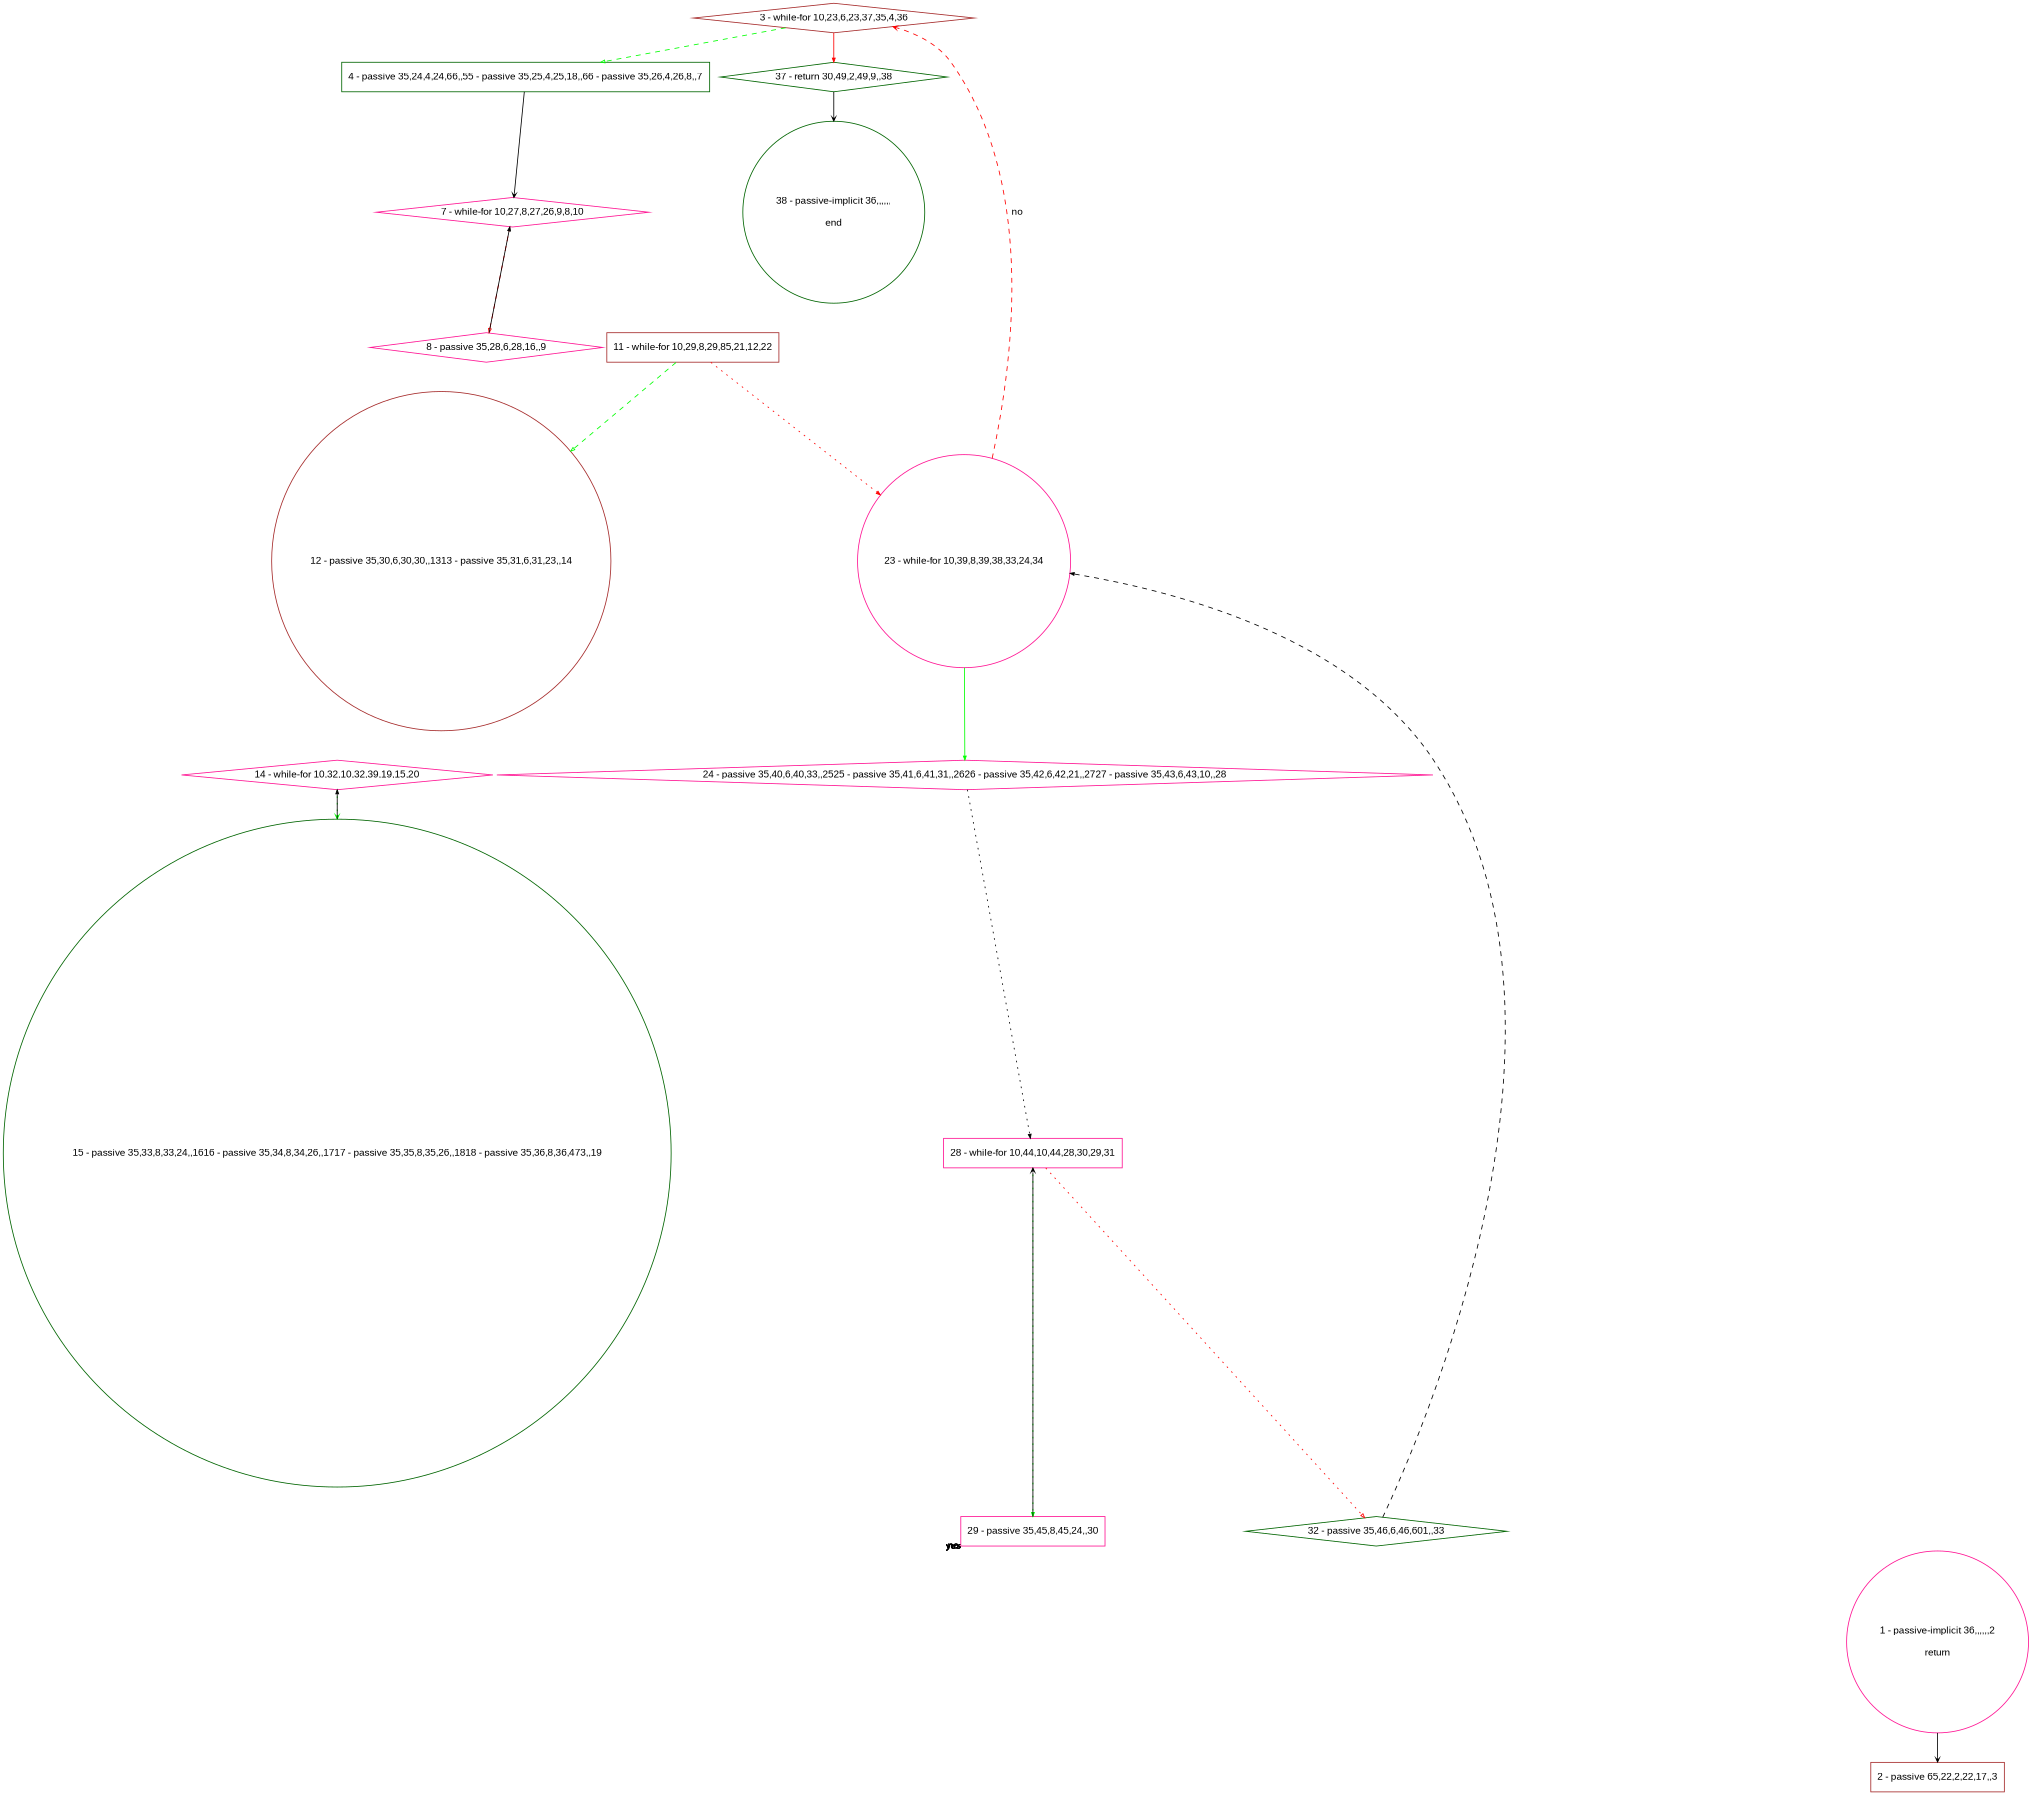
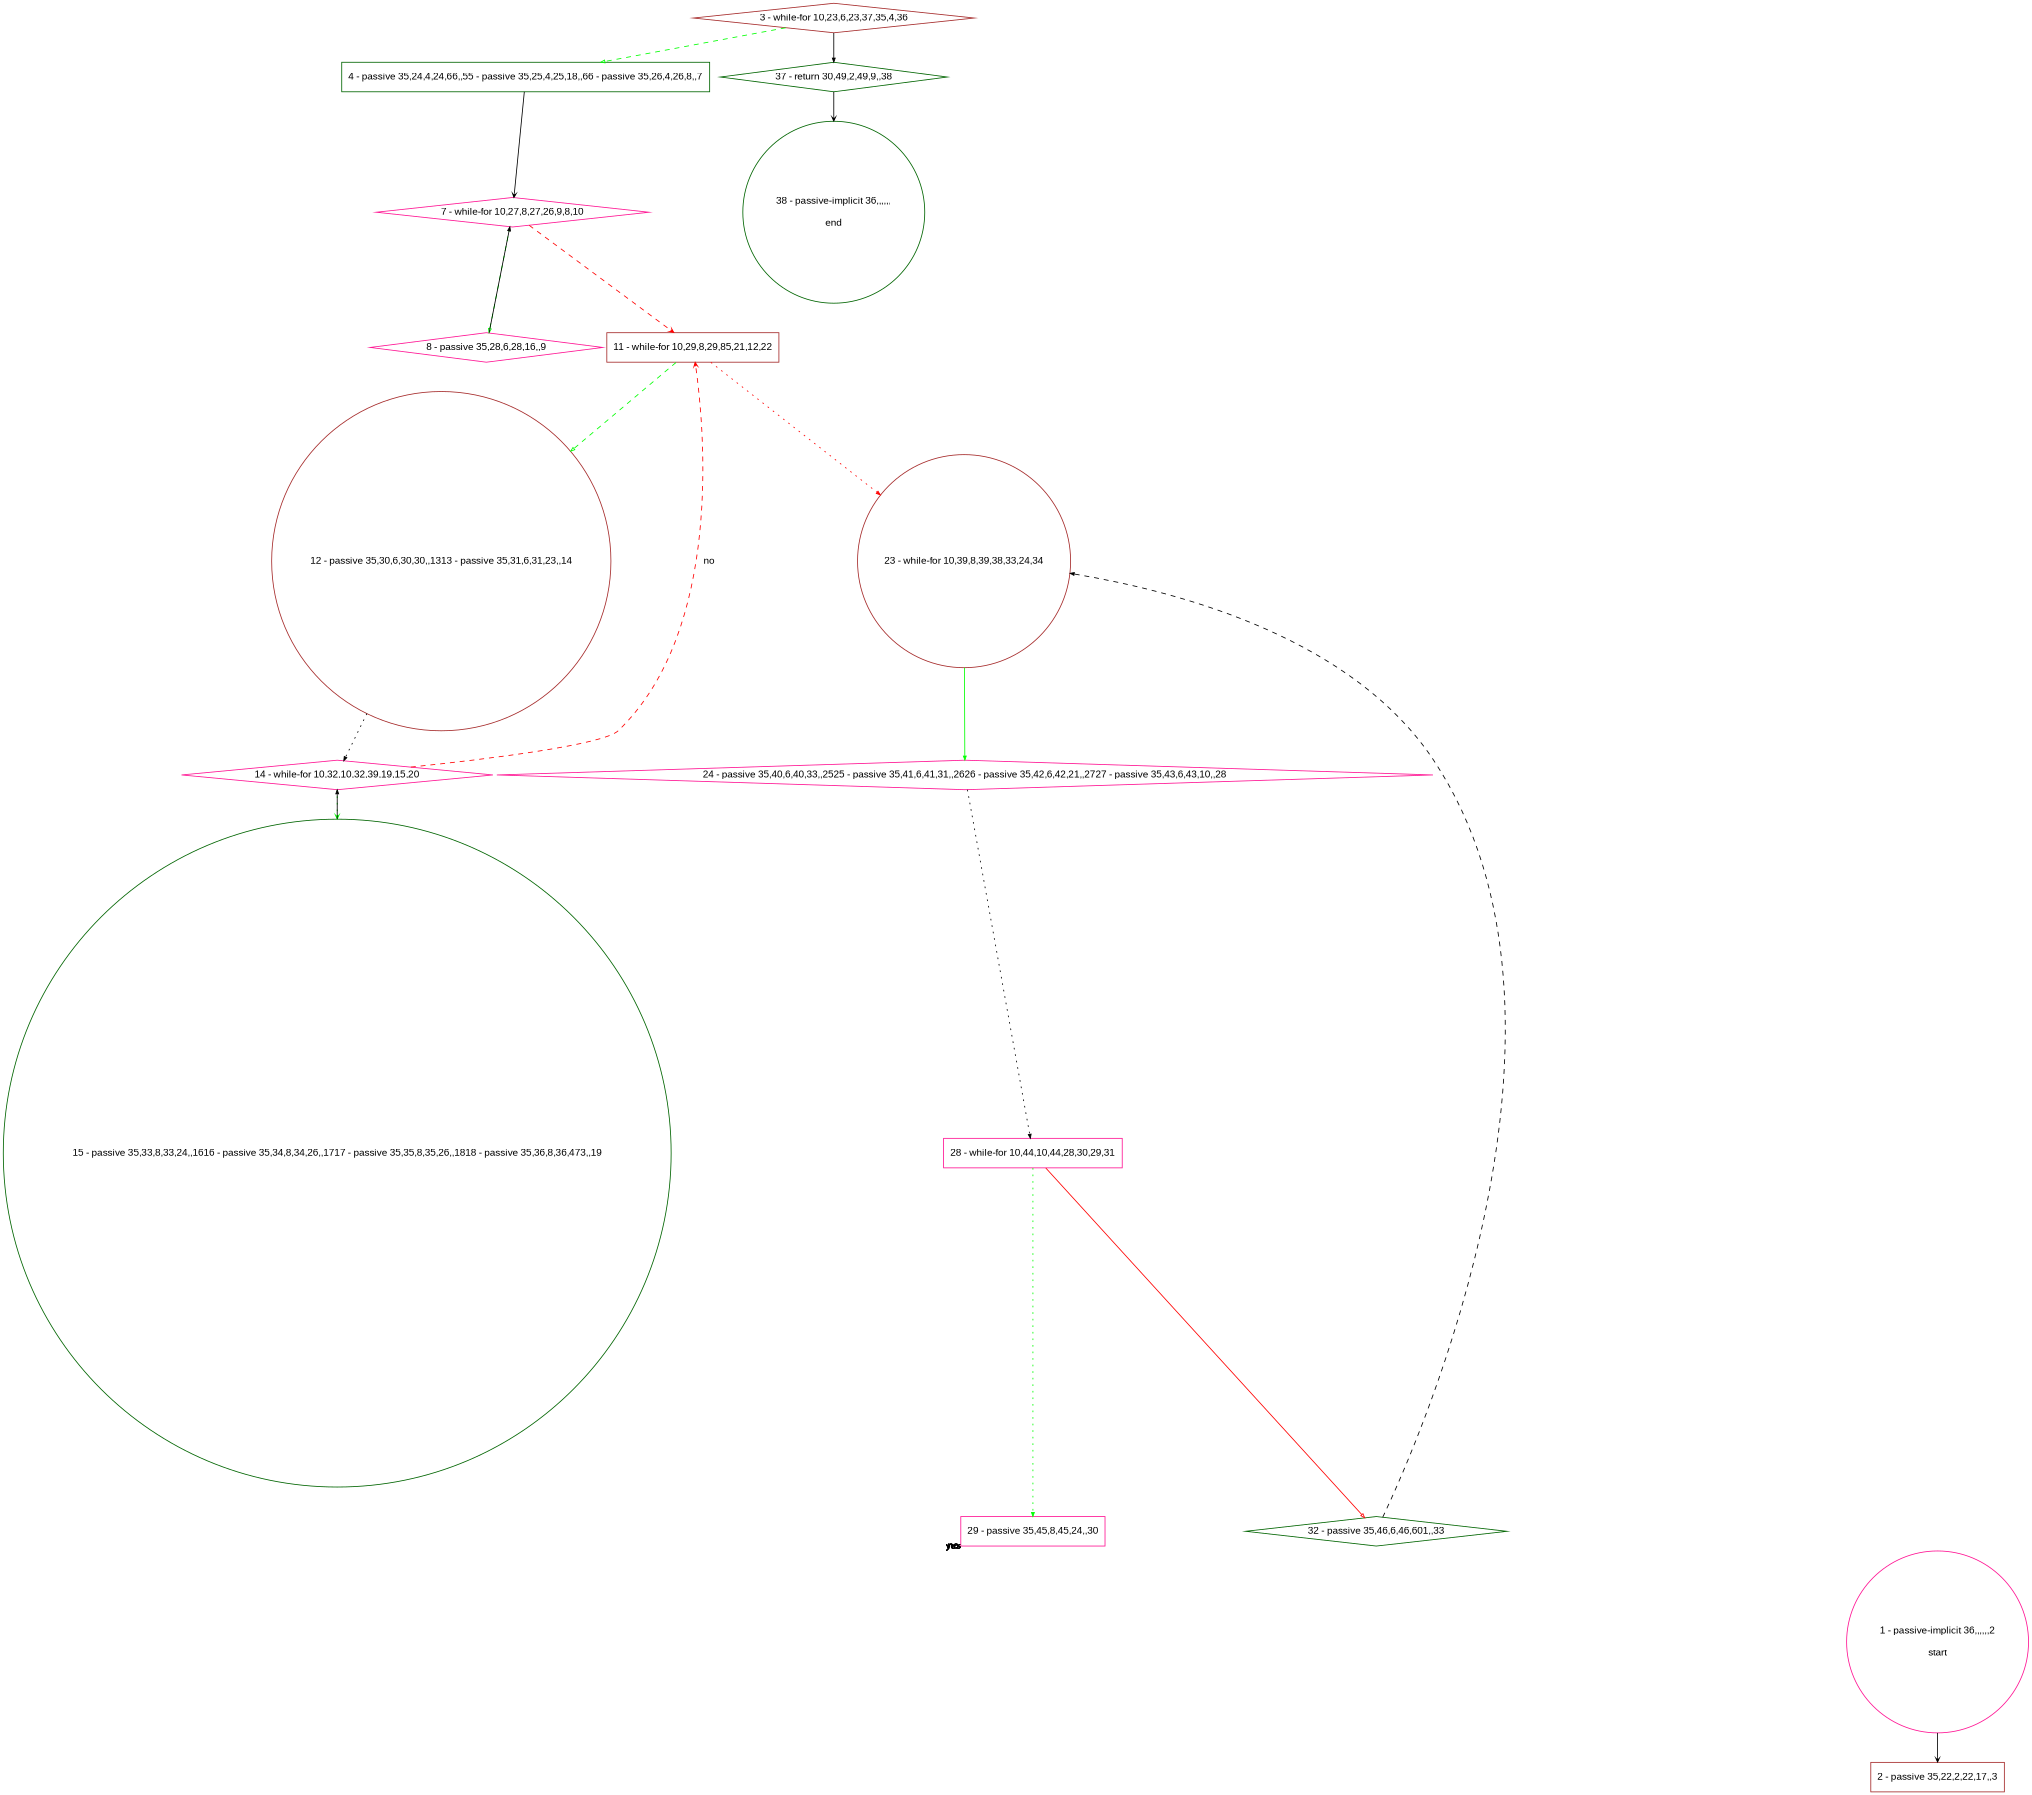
(834, 46) -> (834, 46)
(1008, 223) -> none
(500, 278) -> (500, 278)
none -> (600, 278)
(964, 561) -> (964, 561)
none -> (666, 659)
none -> (356, 735)
(1204, 1341) -> (1204, 1341)
(1033, 1344) -> none
(1938, 1642) -> (1938, 1642)
(1938, 1777) -> (1938, 1777)
